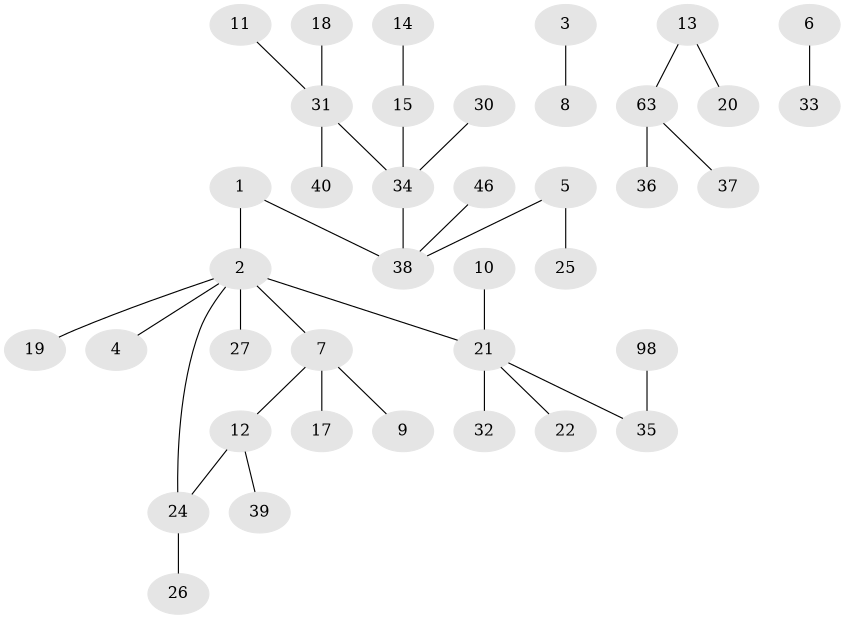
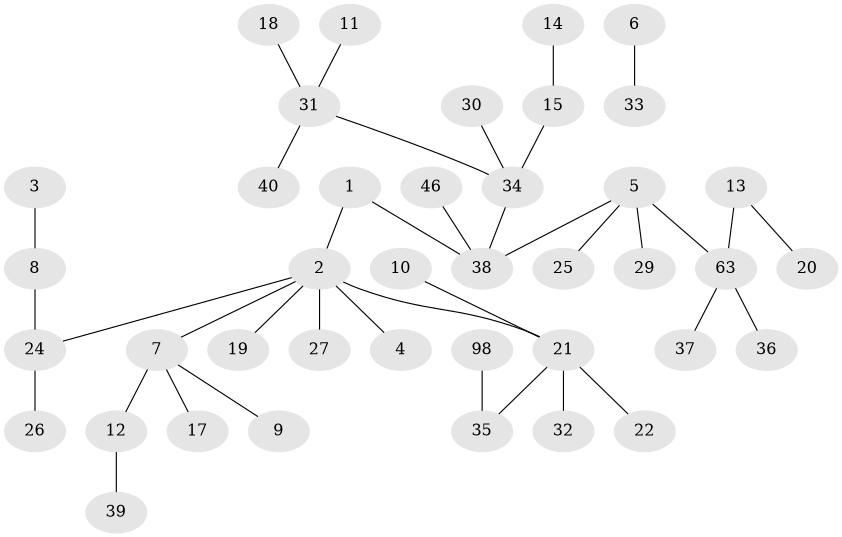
none -> (680, 228)
none -> (645, 269)
(209, 472) -> (35, 310)
